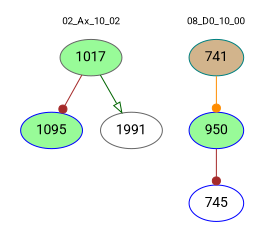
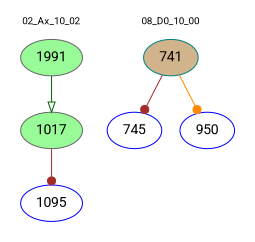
(109, 89) -> (52, 89)
(52, 130) -> (52, 203)
(131, 130) -> (52, 58)
(216, 130) -> (207, 130)
(216, 163) -> (155, 90)
